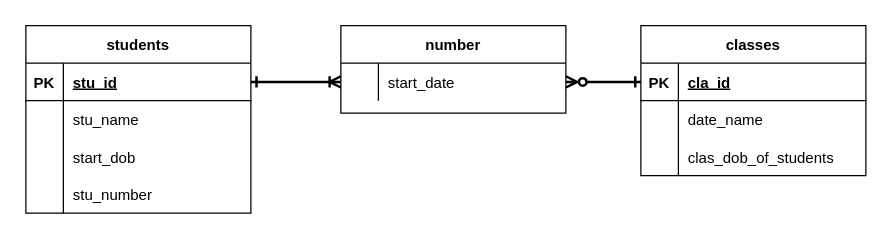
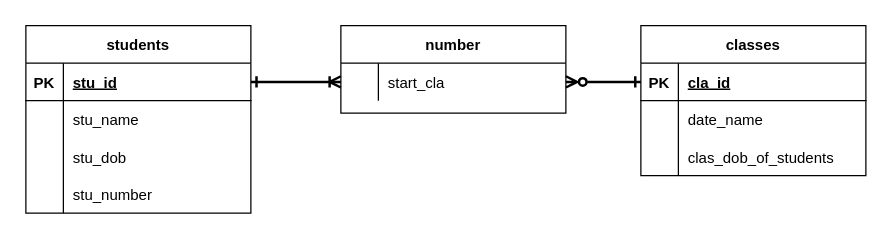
(430, 83) -> (423, 83)
(110, 158) -> (102, 158)
